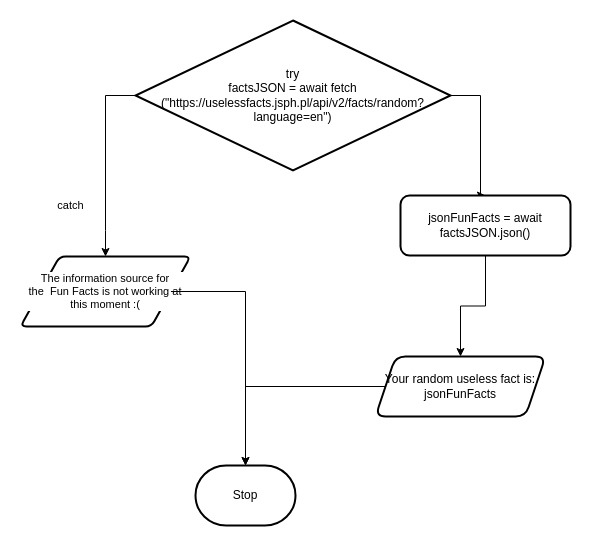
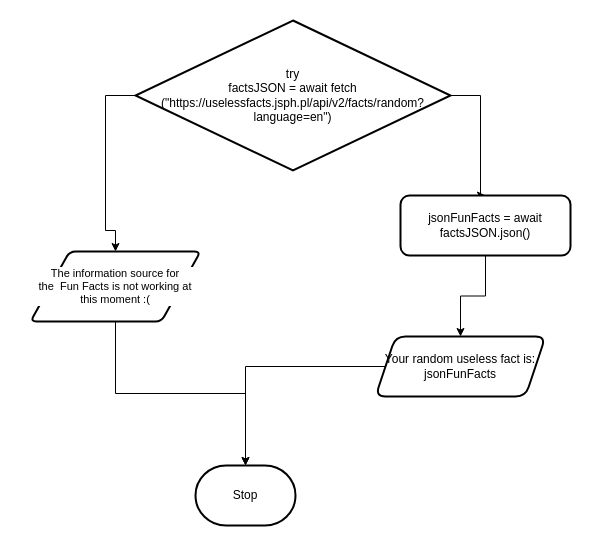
(71, 206) -> none
(106, 292) -> (116, 287)
(461, 387) -> (461, 367)
